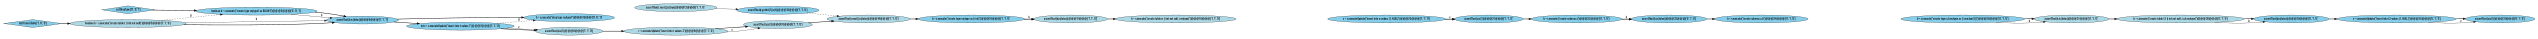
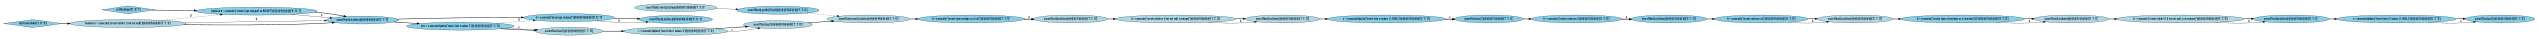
none -> (676, 19)
none -> (1283, 19)
none -> (1855, 19)
